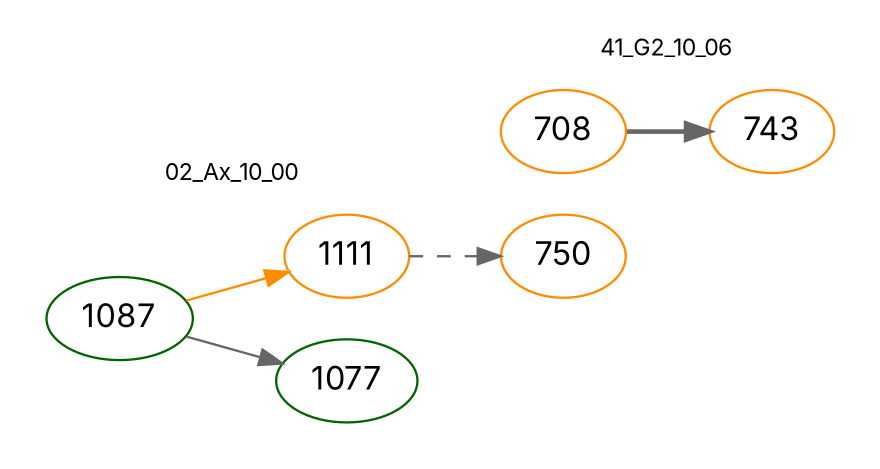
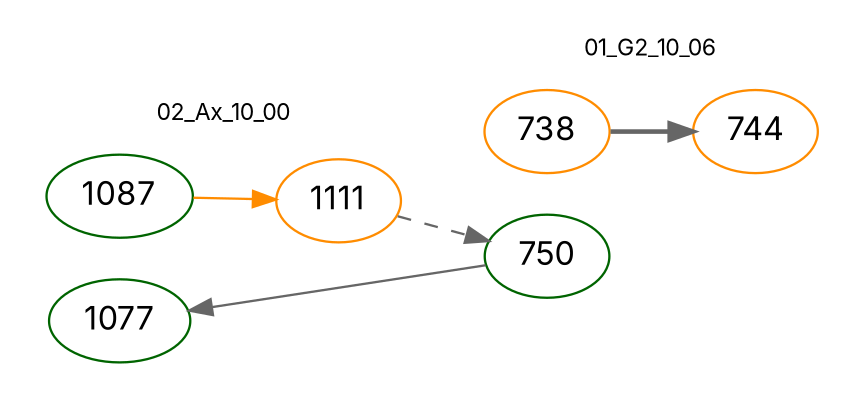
(667, 50) -> (651, 50)
(563, 132) -> (547, 132)
(772, 132) -> (755, 132)
(563, 256) -> (547, 256)
(223, 347) -> (349, 286)
